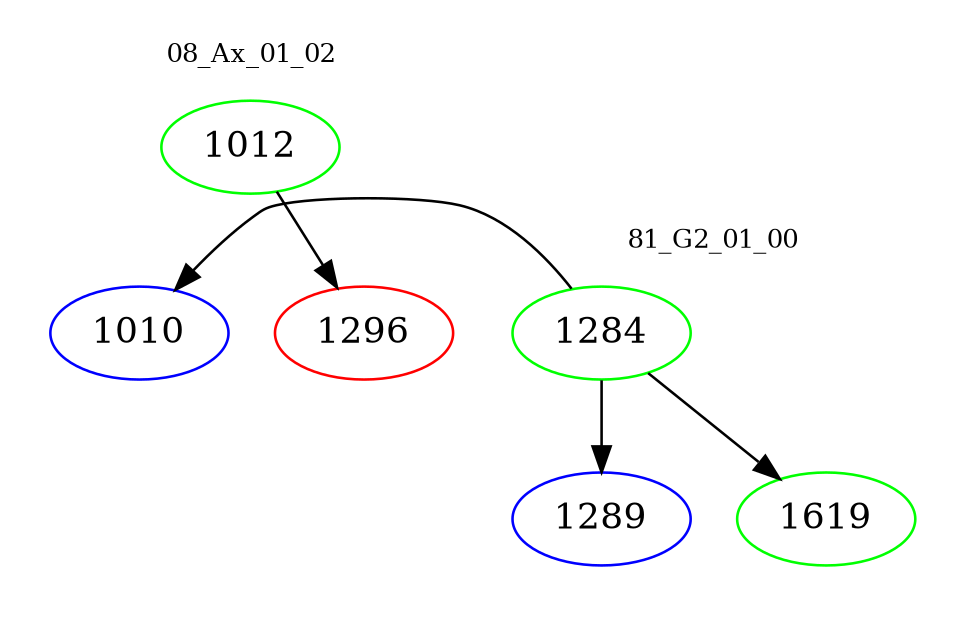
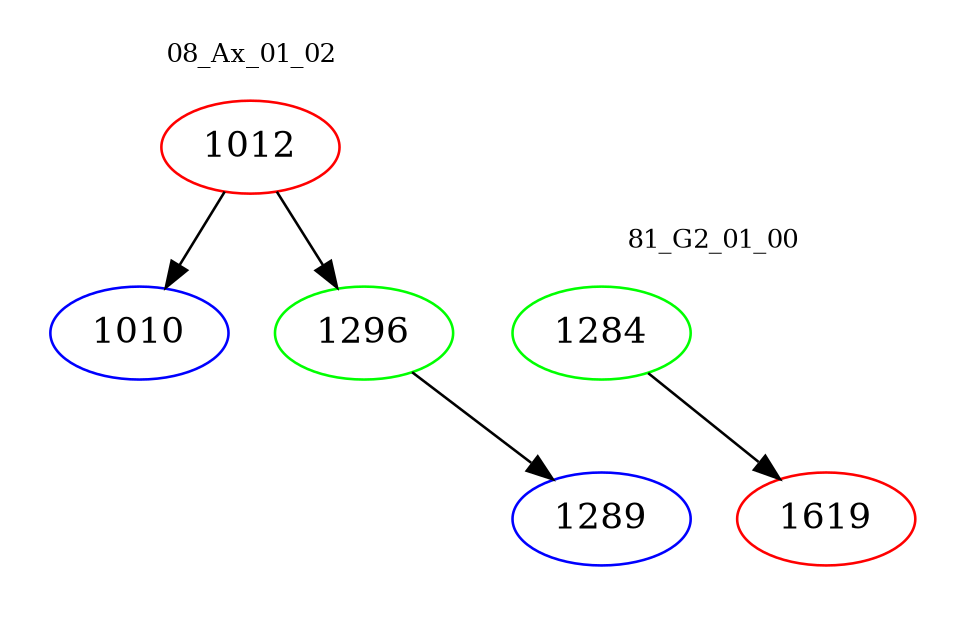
(250, 147) -> (250, 147)
(386, 199) -> (202, 228)
(364, 333) -> (364, 333)
(602, 413) -> (472, 418)
(826, 519) -> (826, 519)
